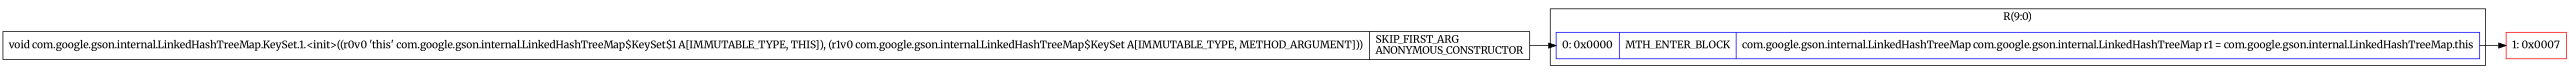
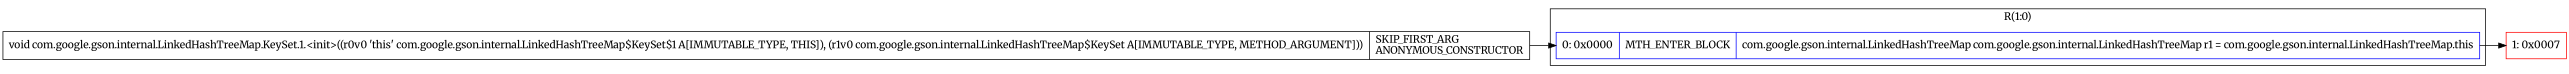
(2018, 17) -> (2018, 17)
